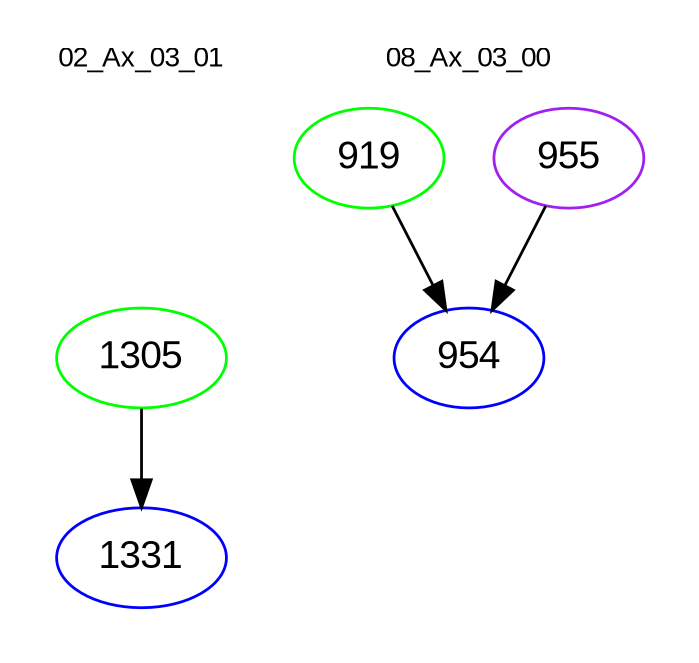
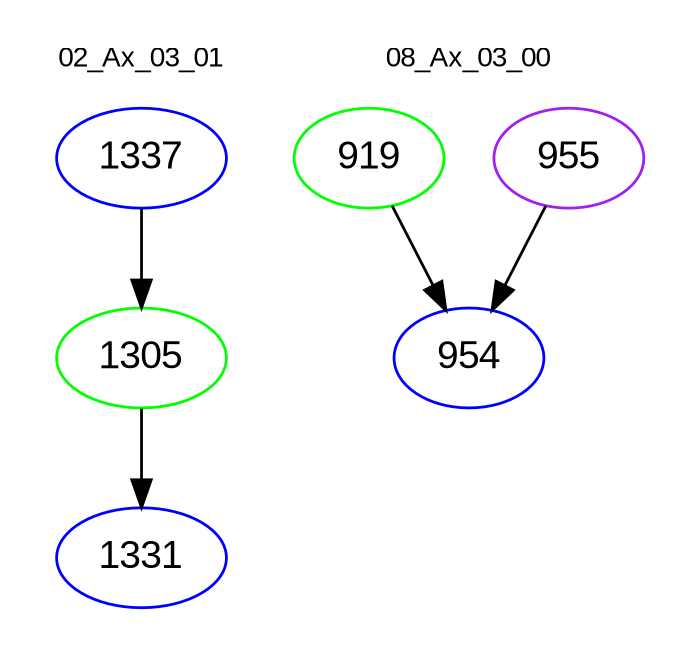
none -> (142, 158)
